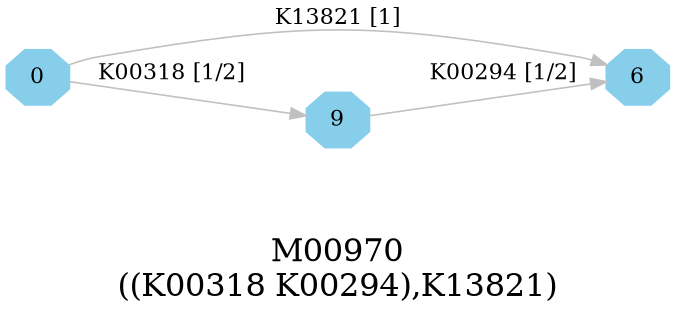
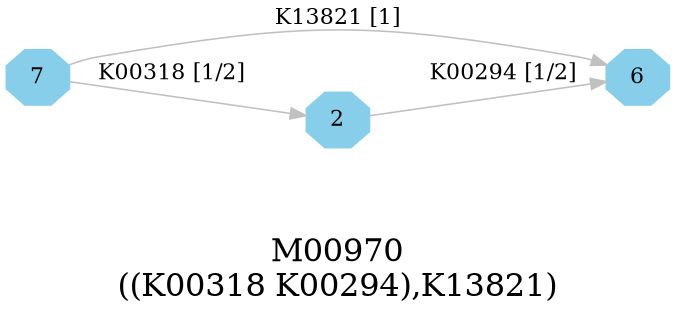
(38, 77) -> (38, 77)
(338, 120) -> (338, 120)
